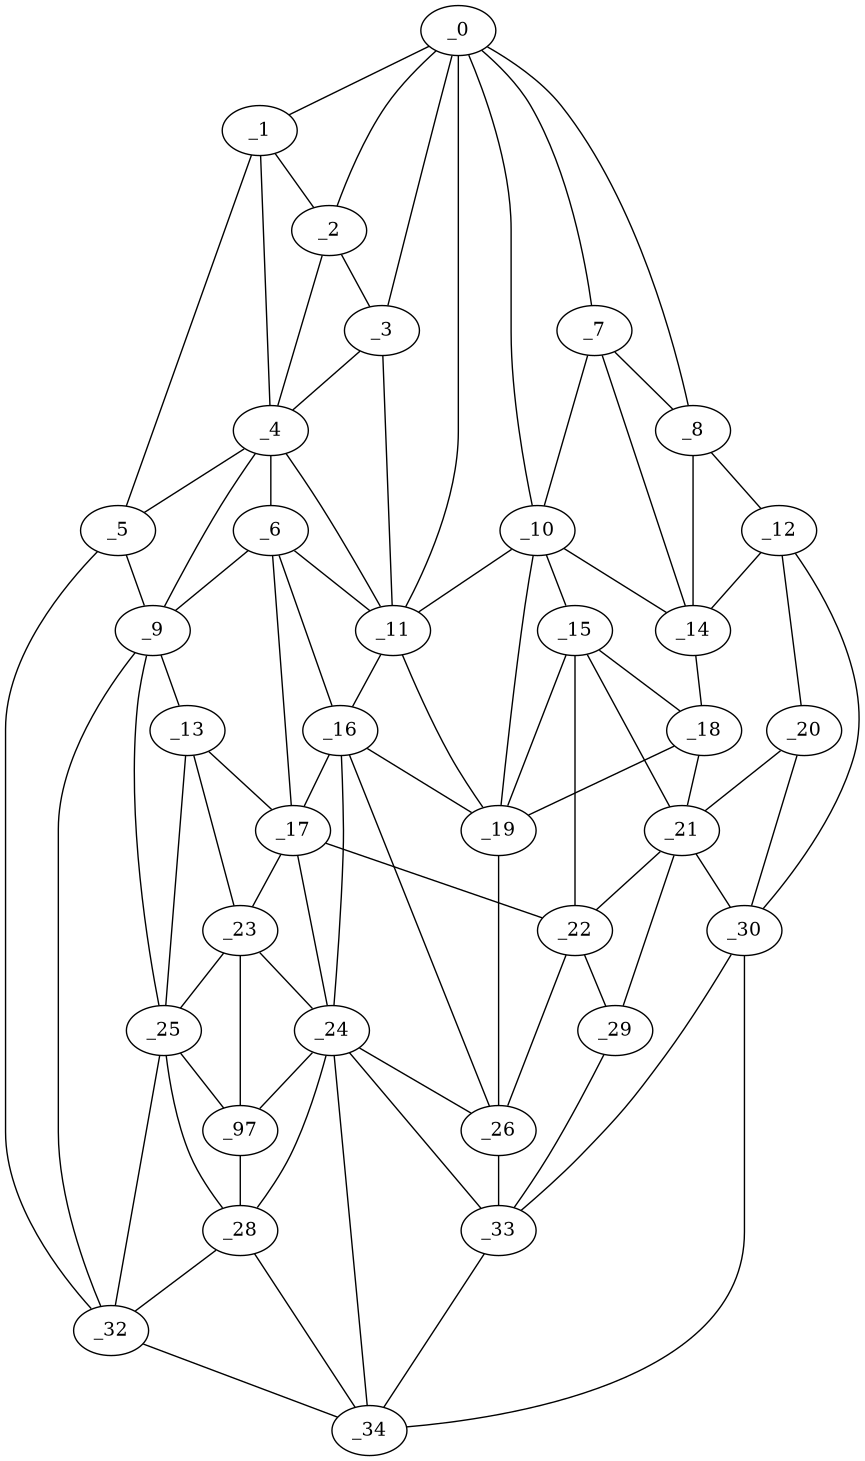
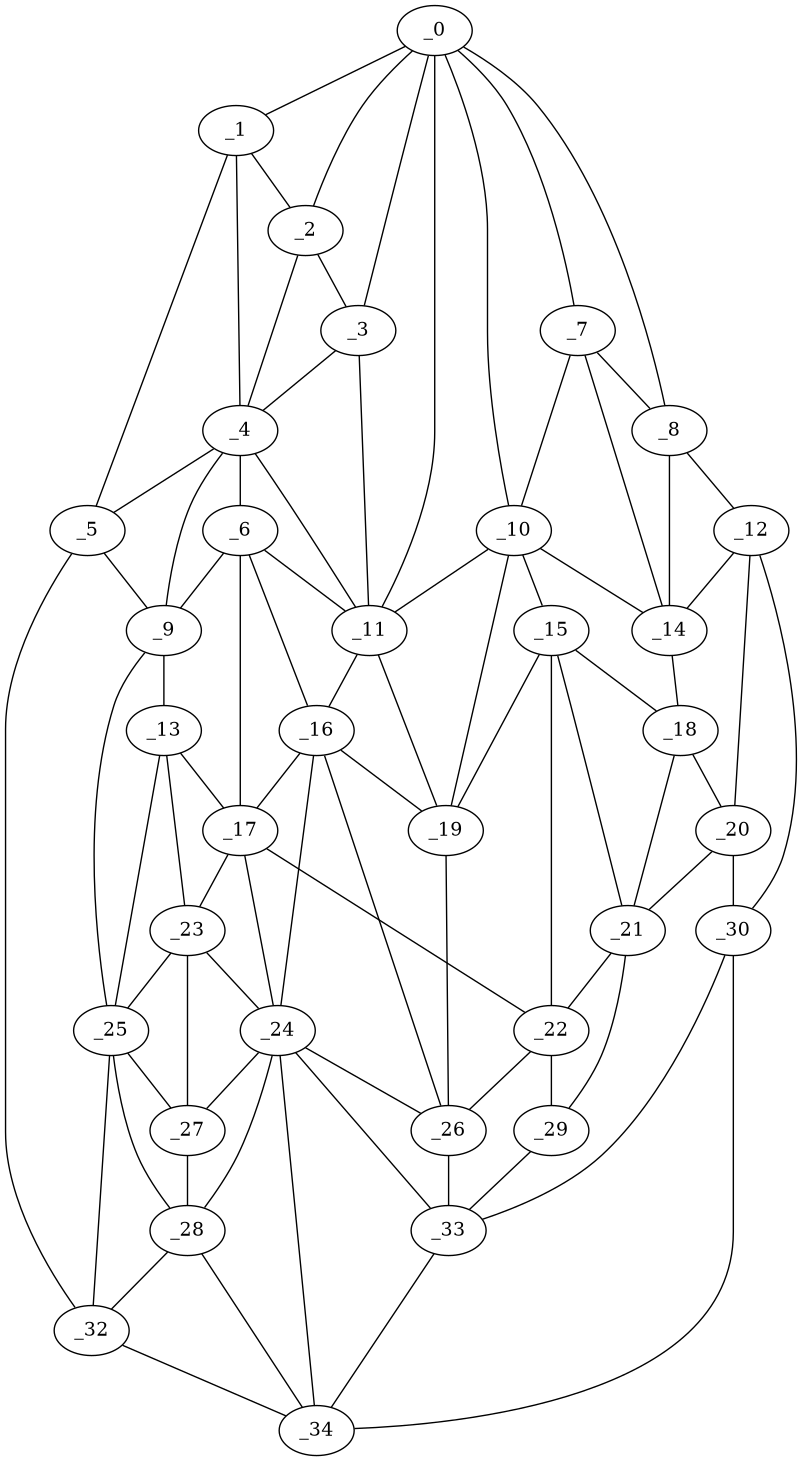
(601, 781) -> (707, 781)
(713, 881) -> none
(58, 973) -> none
(240, 1131) -> (188, 1131)
